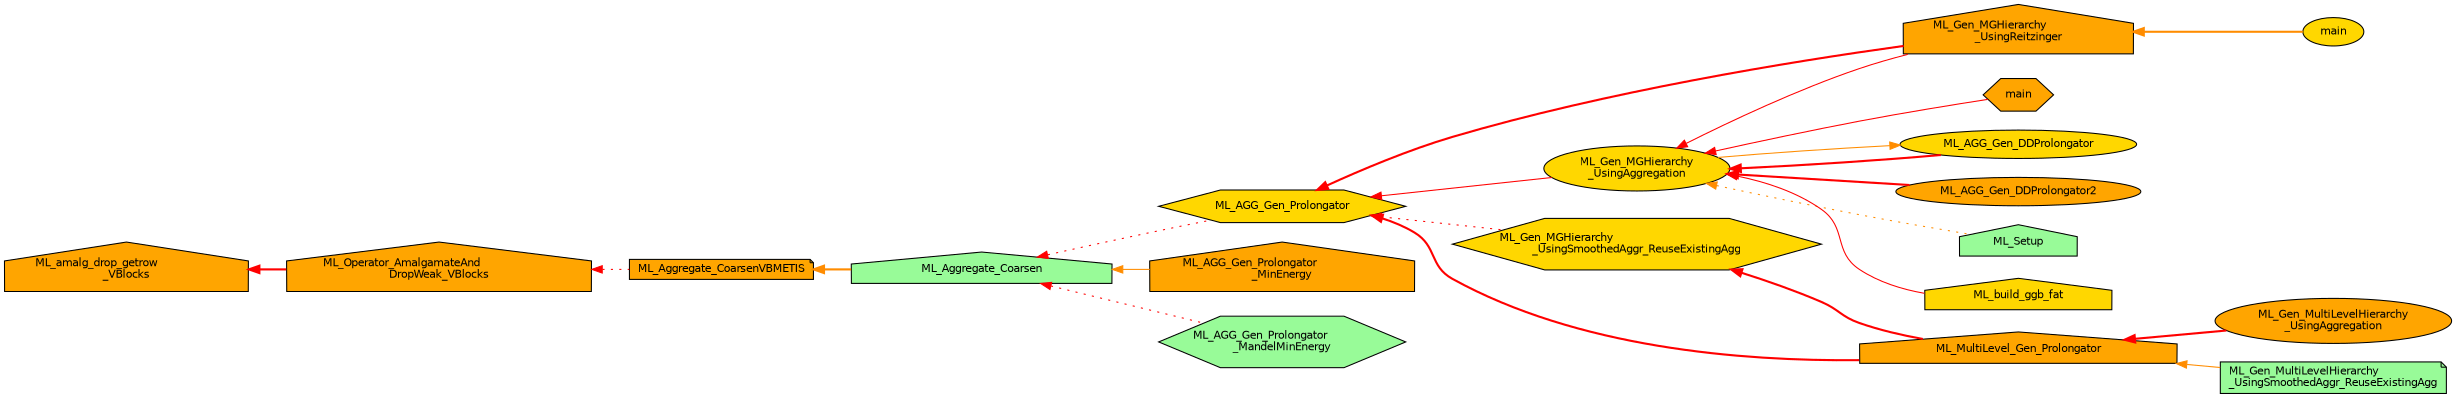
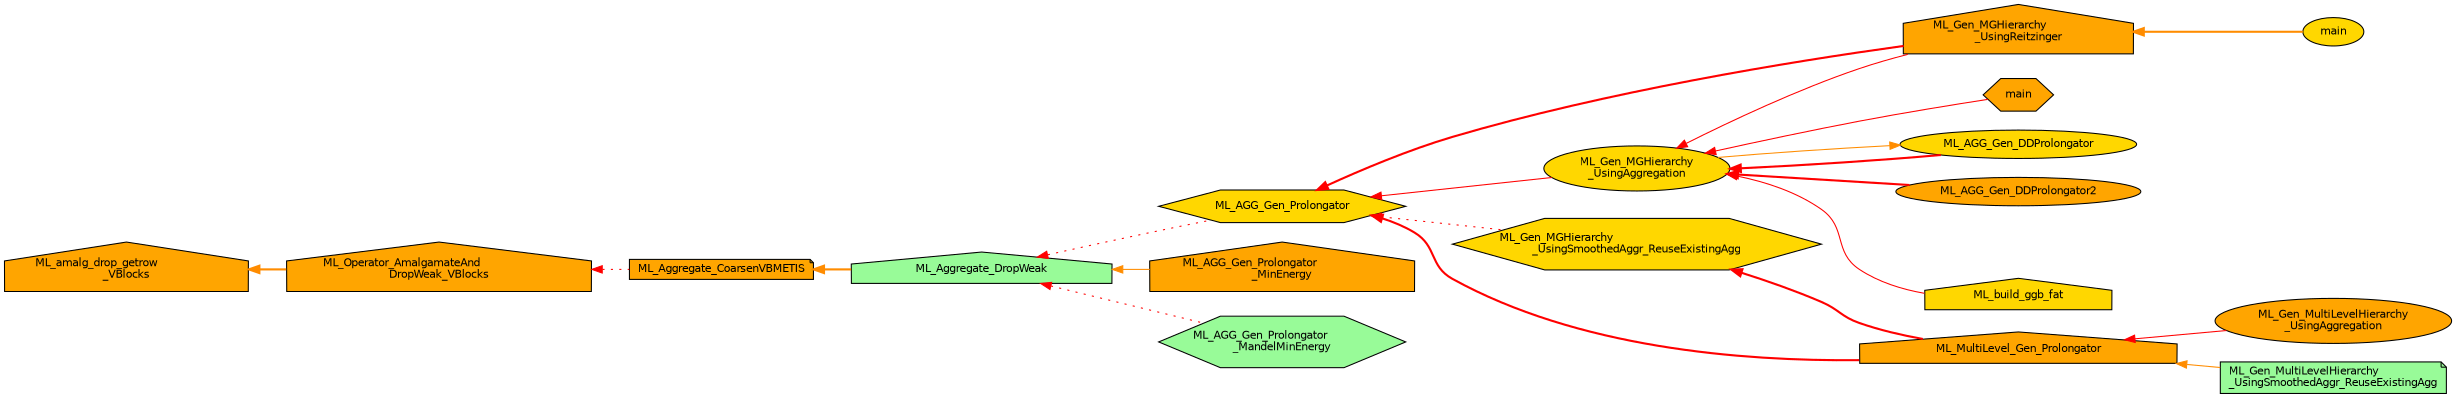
(2018, 242) -> none
(273, 269) -> (273, 269)
(982, 269) -> (982, 269)
(2181, 335) -> (2181, 335)
